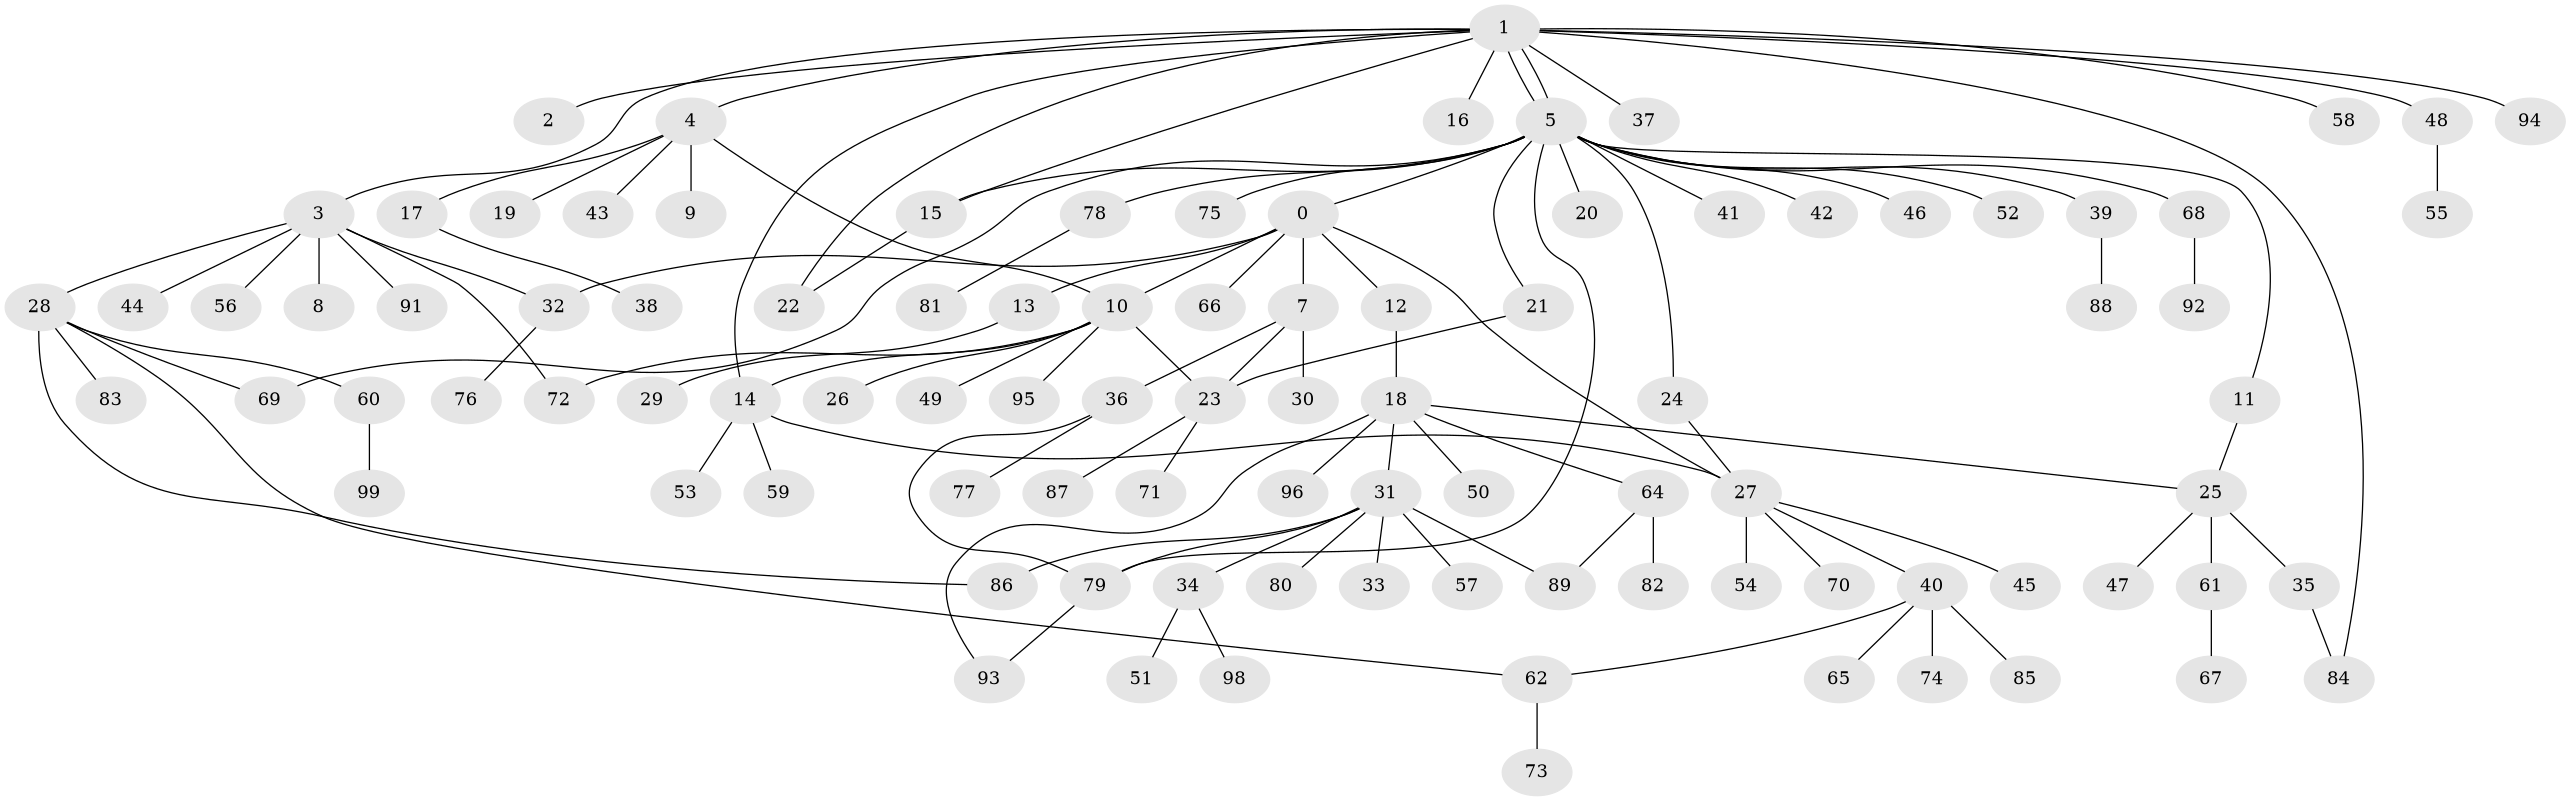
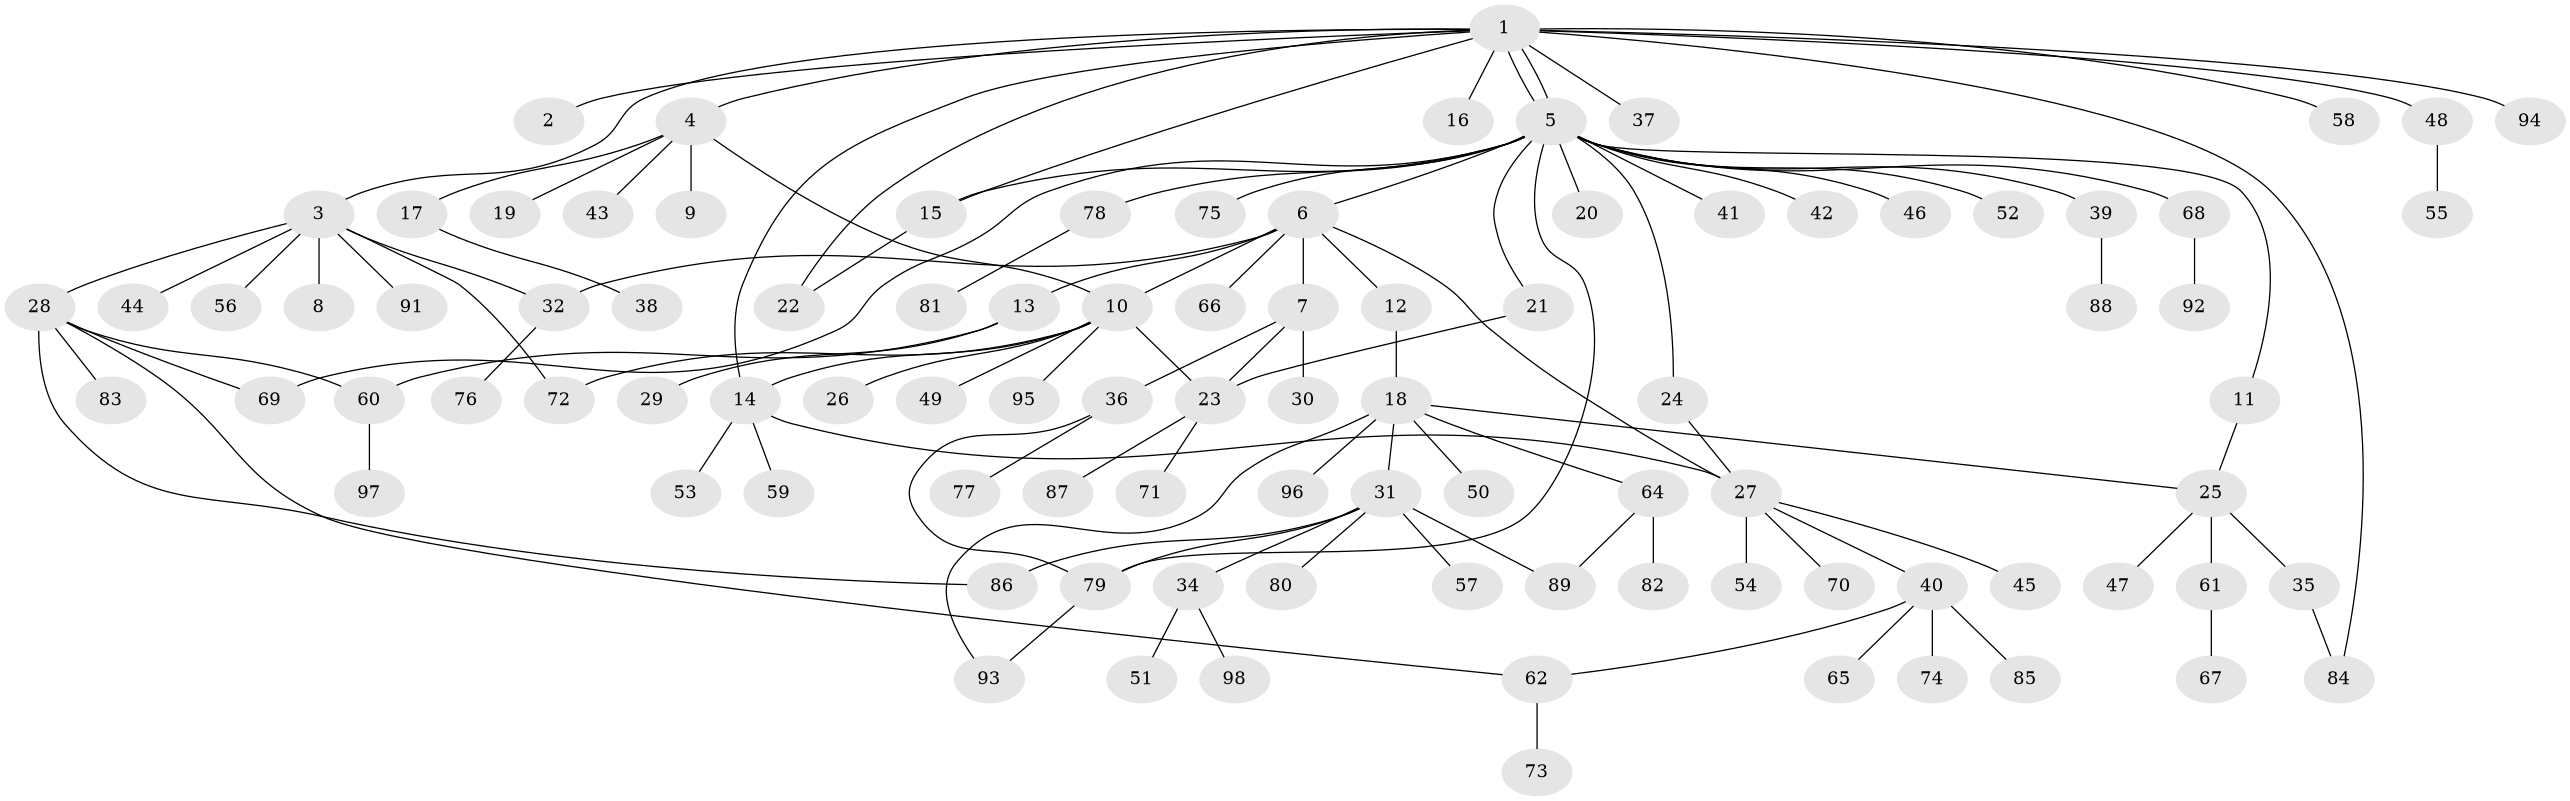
(1303, 214) -> (1303, 214)
none -> (667, 354)
(369, 493) -> (369, 493)
(1374, 586) -> none
